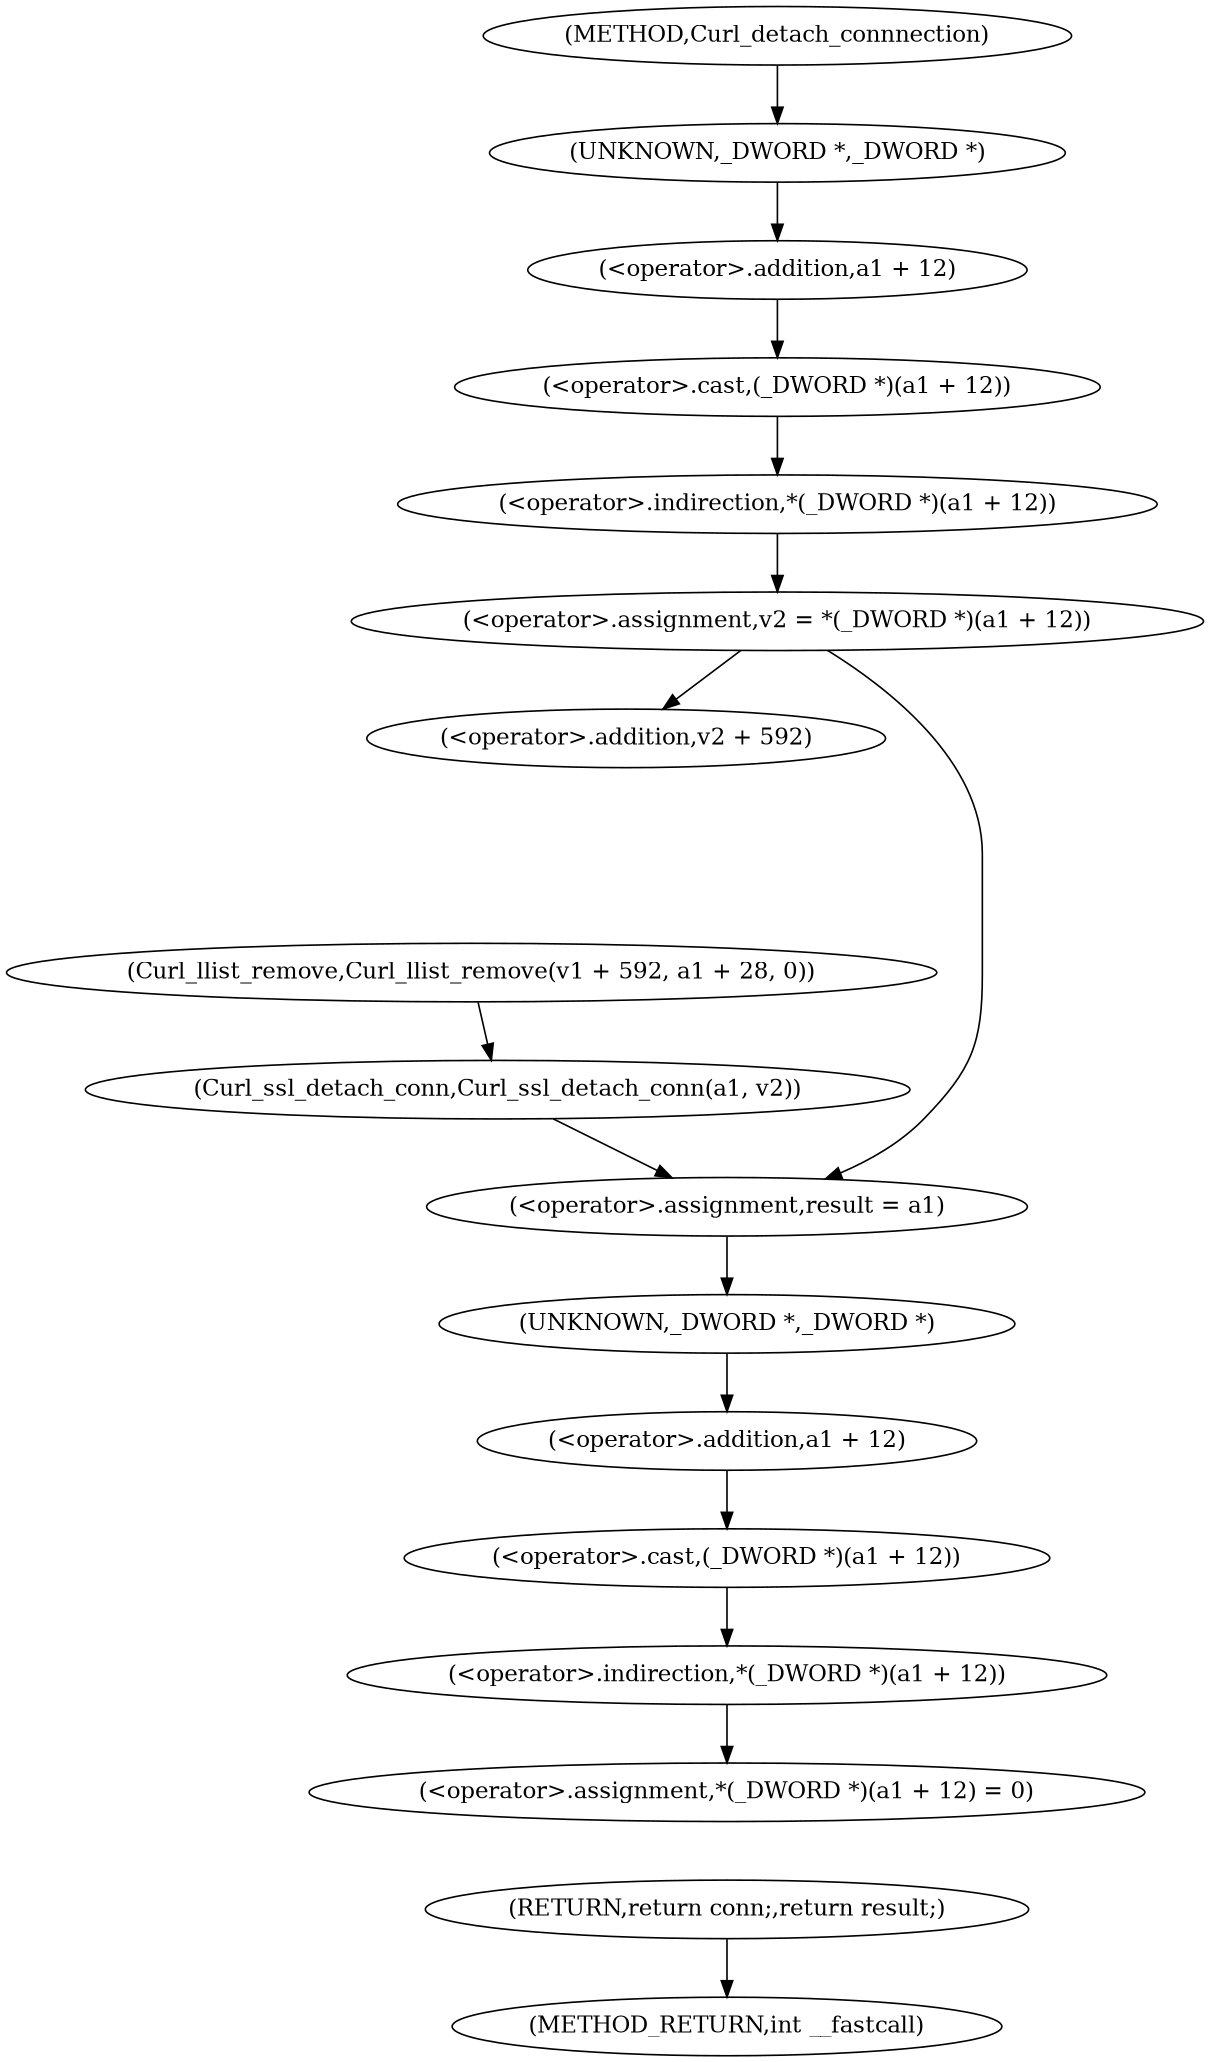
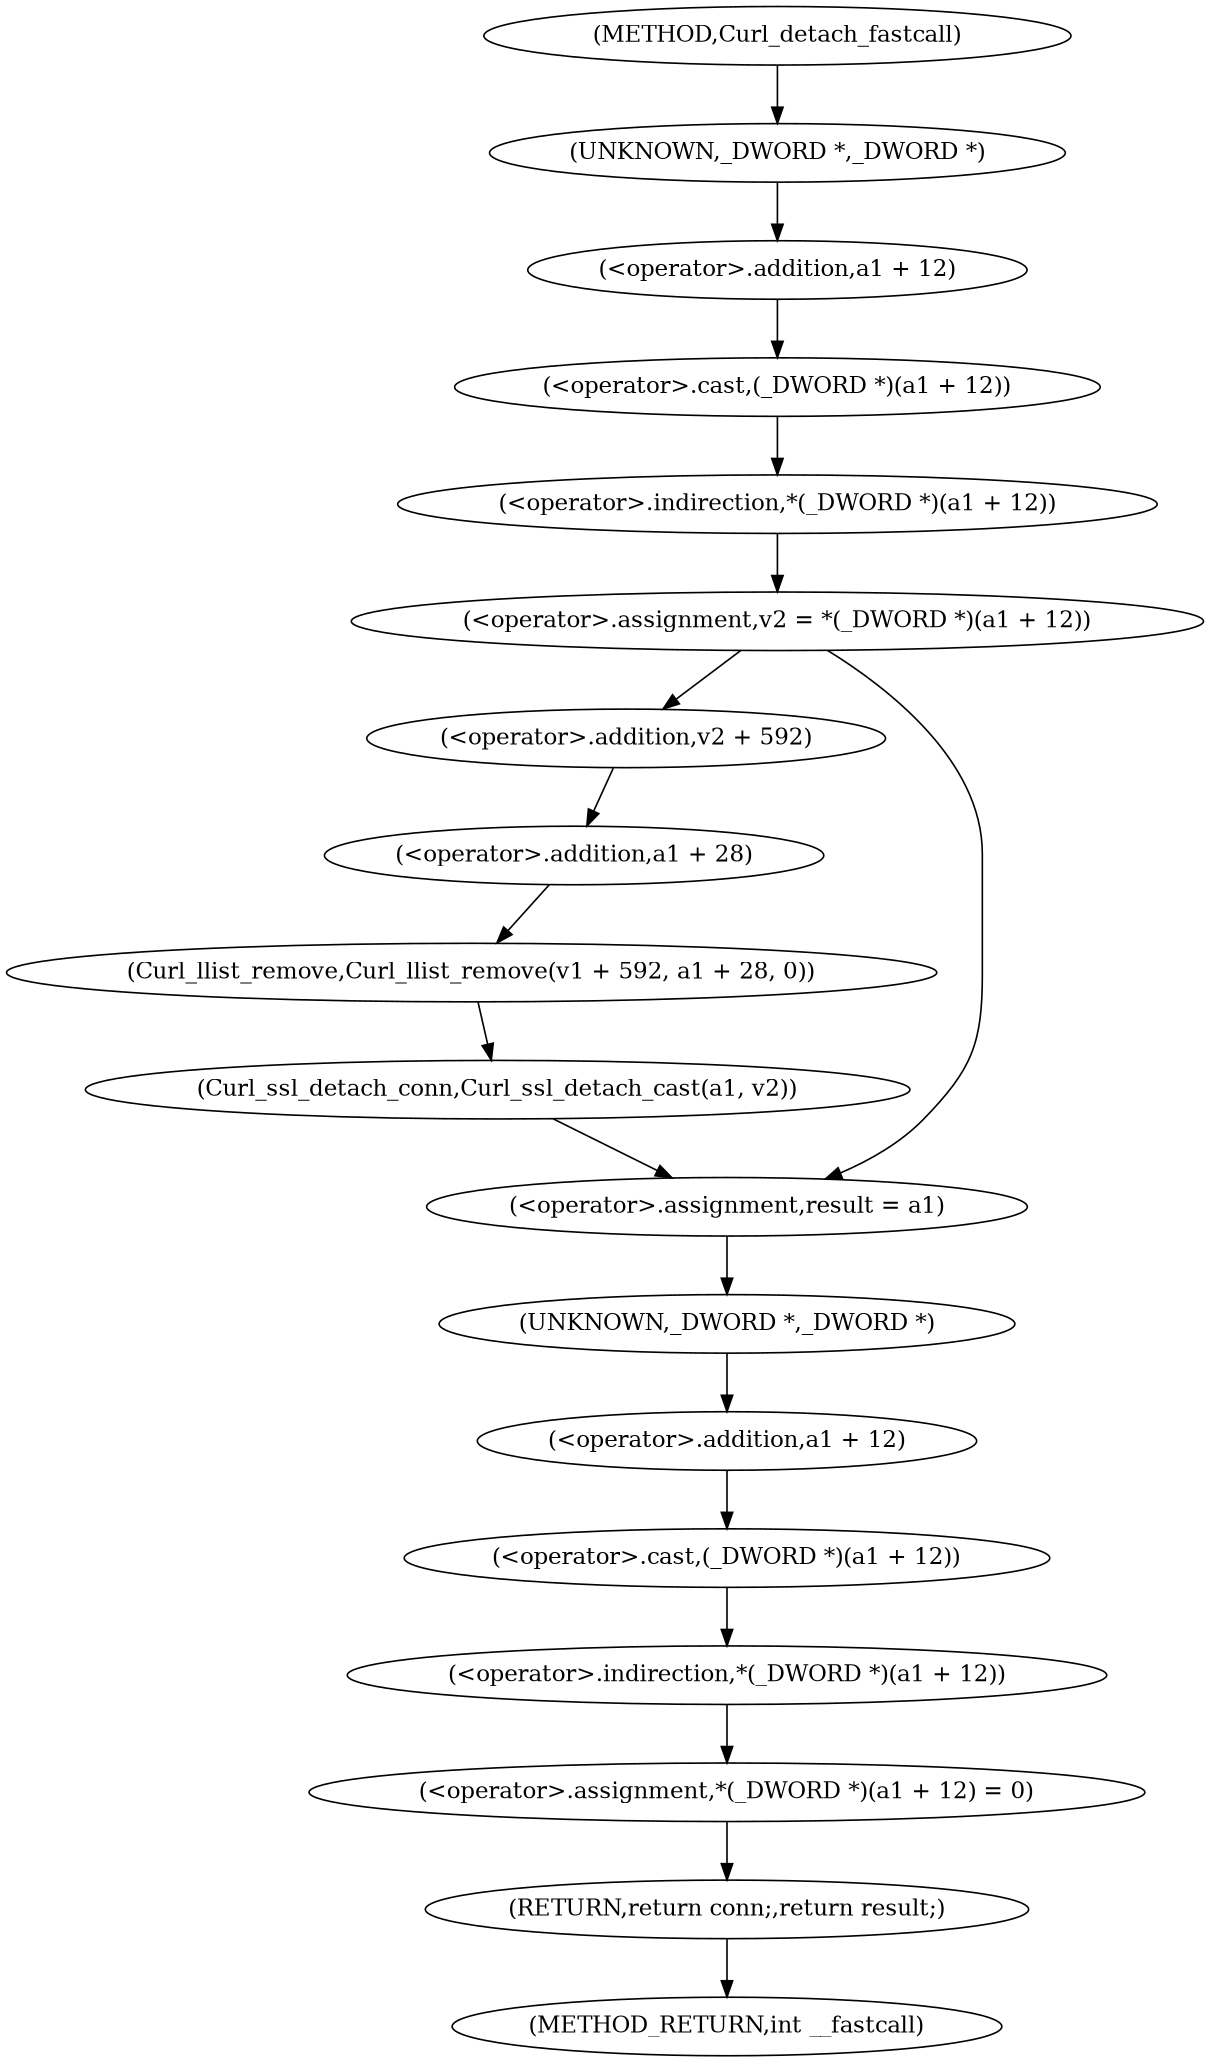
(777, 36) -> (777, 36)
none -> (574, 855)
(498, 1090) -> (498, 1090)
none -> (727, 1843)
